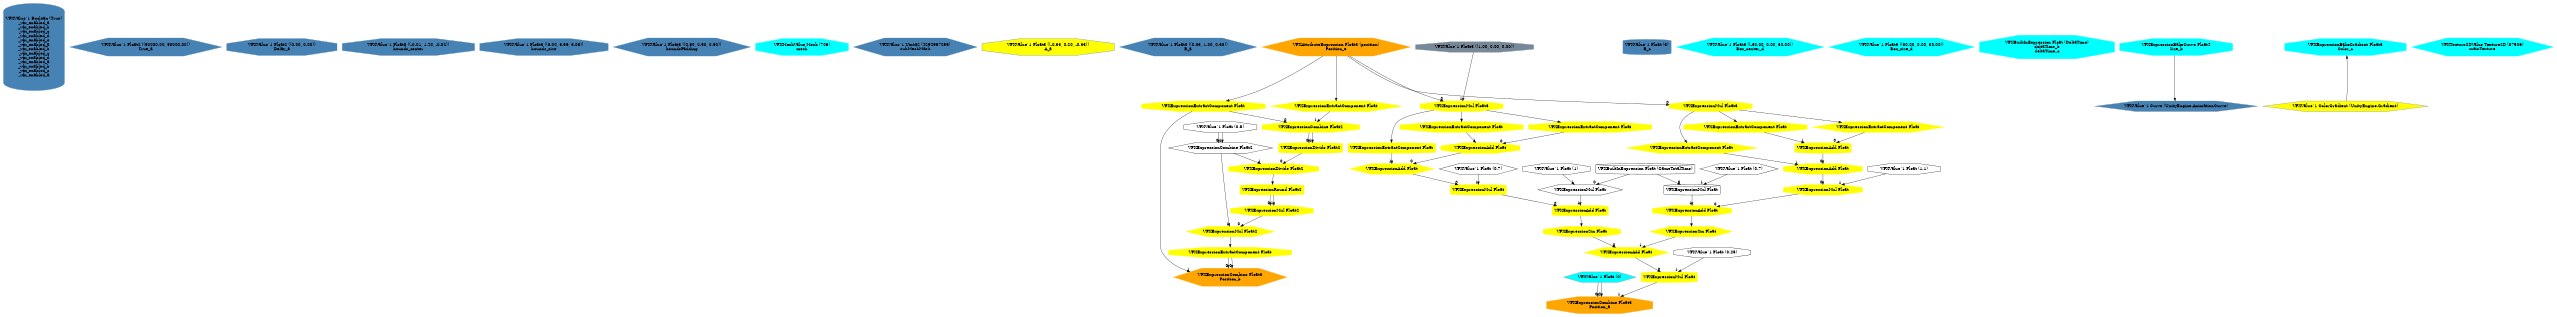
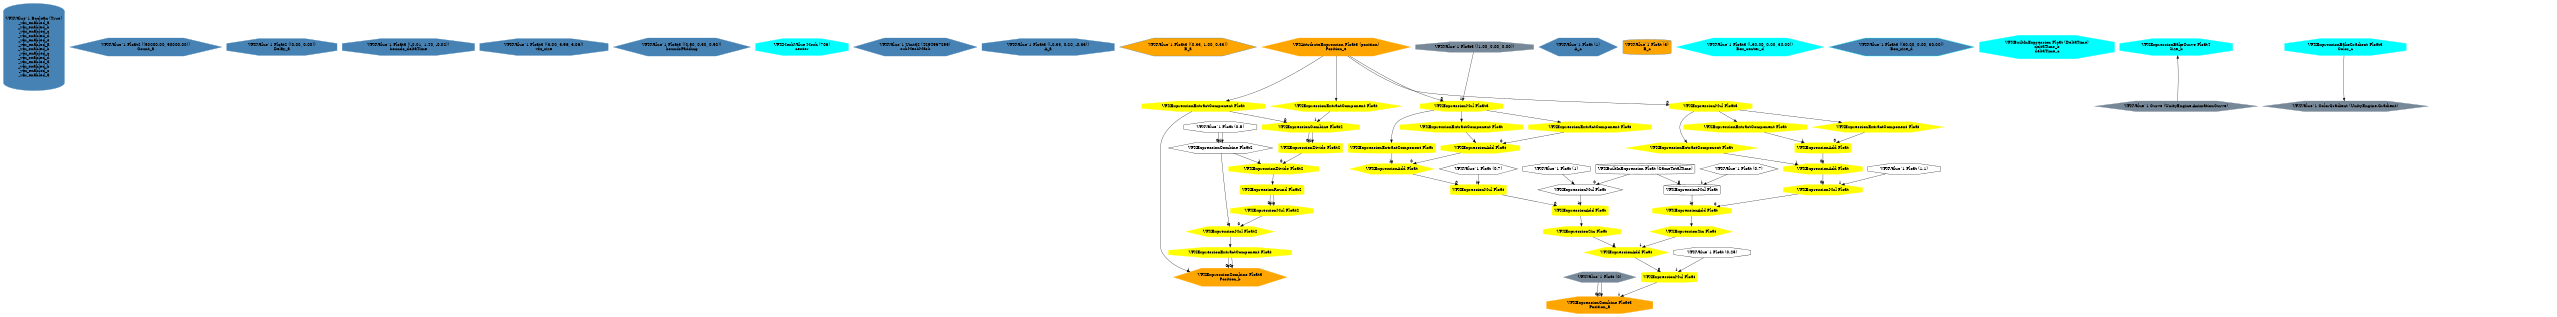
(146, 47) -> (146, 47)
(408, 47) -> (408, 47)
(544, 47) -> (544, 47)
(802, 47) -> (802, 47)
(1048, 47) -> (1048, 47)
(1188, 47) -> (1188, 47)
none -> (1578, 47)
(1647, 47) -> (1647, 47)
(1902, 47) -> (1902, 47)
(2482, 47) -> none
(2174, 77) -> (2178, 80)
(2347, 80) -> (2343, 77)
(2176, 106) -> (2176, 106)
(2345, 106) -> (2345, 106)
(1600, 277) -> (1600, 277)
